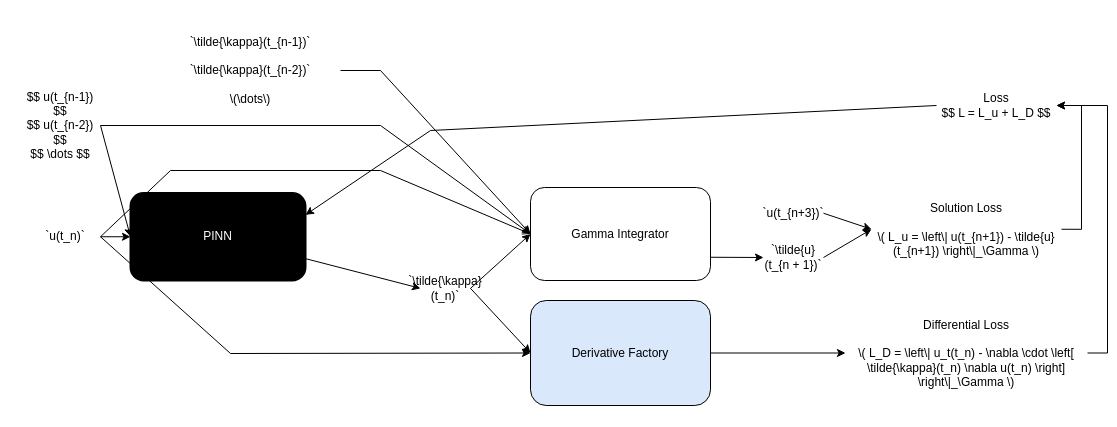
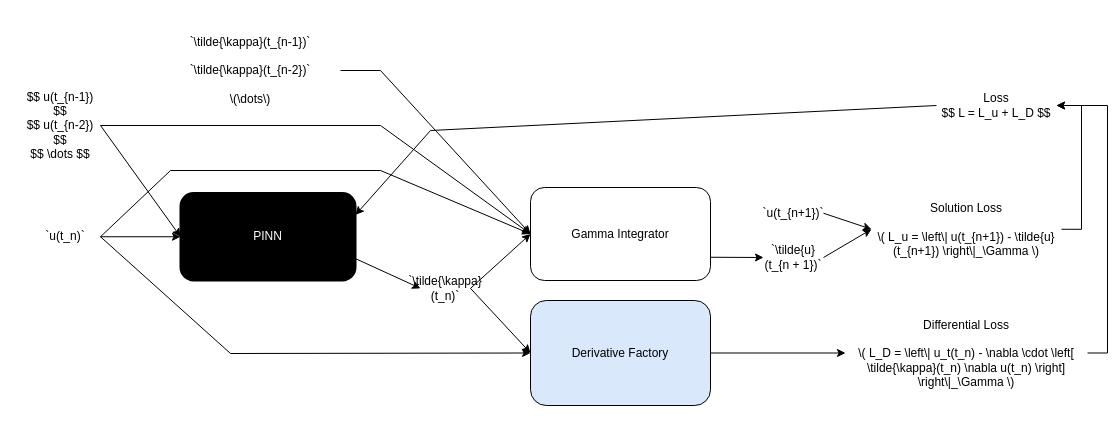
(794, 214) -> (794, 214)
(522, 230) -> (522, 230)
(218, 237) -> (268, 237)
